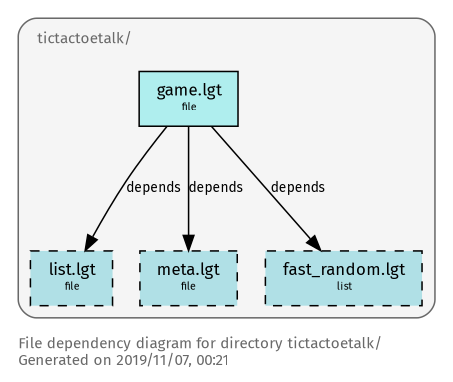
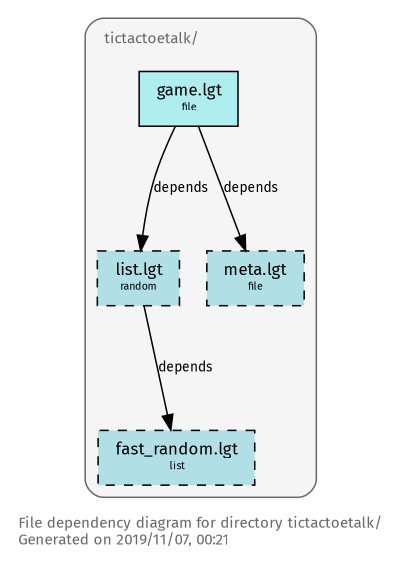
(261, 183) -> (156, 361)
(72, 287) -> (139, 287)
